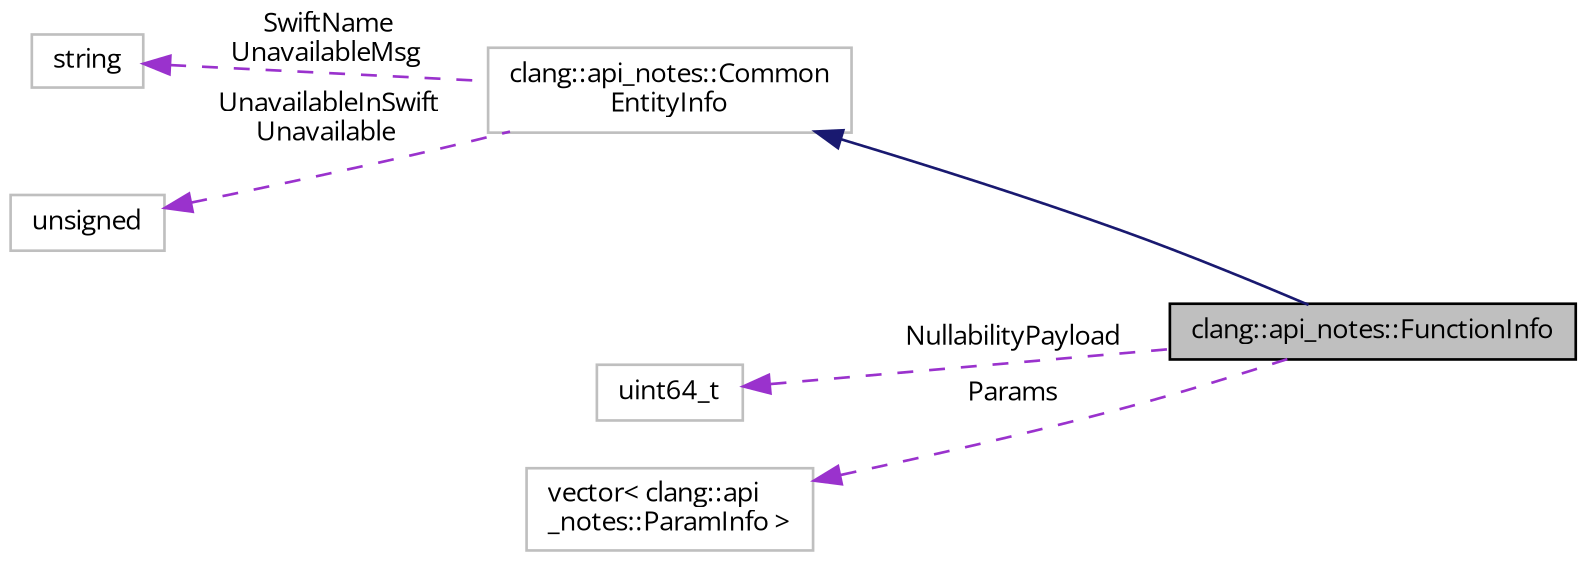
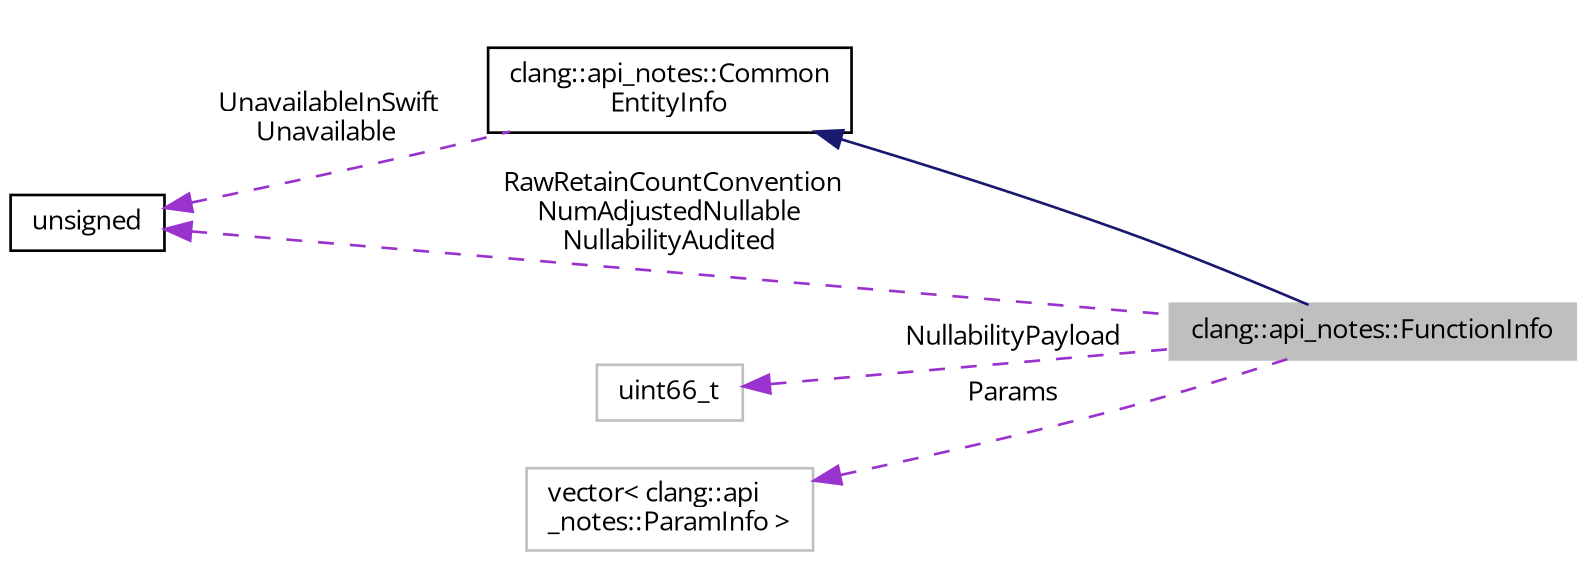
(88, 61) -> none
(670, 90) -> (670, 90)
(88, 223) -> (88, 223)
none -> (680, 273)
(1373, 332) -> (1373, 332)
(670, 393) -> (670, 393)
